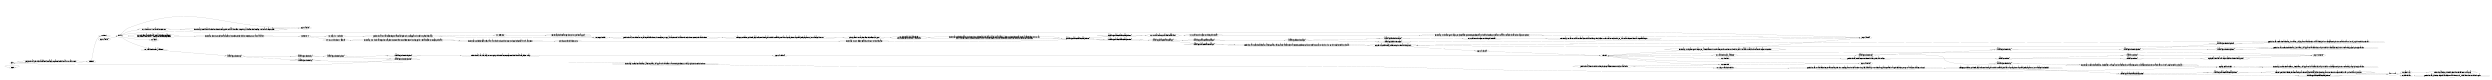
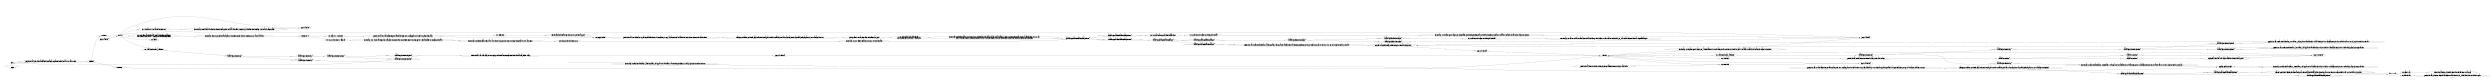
none -> (120, 68)
(1725, 68) -> none
